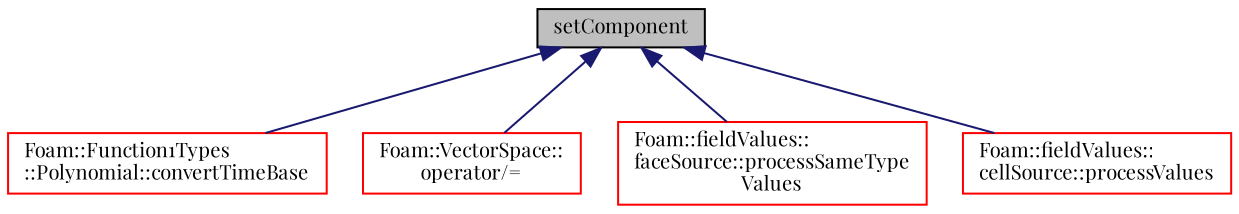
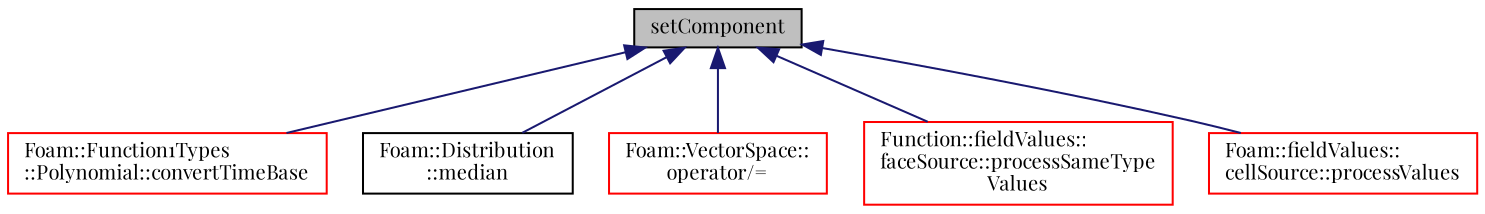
none -> (468, 163)
(772, 163) -> (1018, 163)
